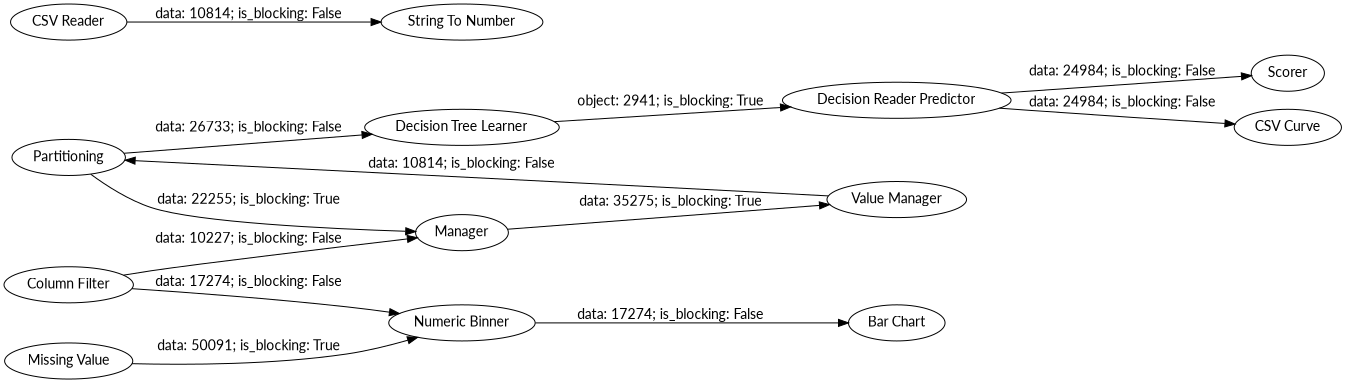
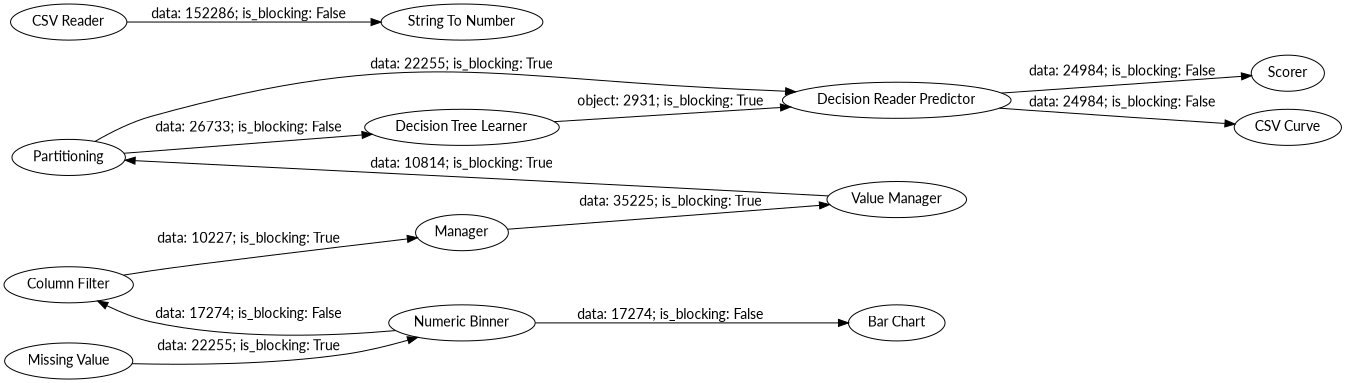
(249, 15) -> (249, 15)
(671, 102) -> (671, 102)
(462, 164) -> (462, 164)
(671, 202) -> (671, 202)
(243, 222) -> (436, 72)
(249, 239) -> (249, 239)
(261, 298) -> (249, 334)
(249, 346) -> (249, 346)
